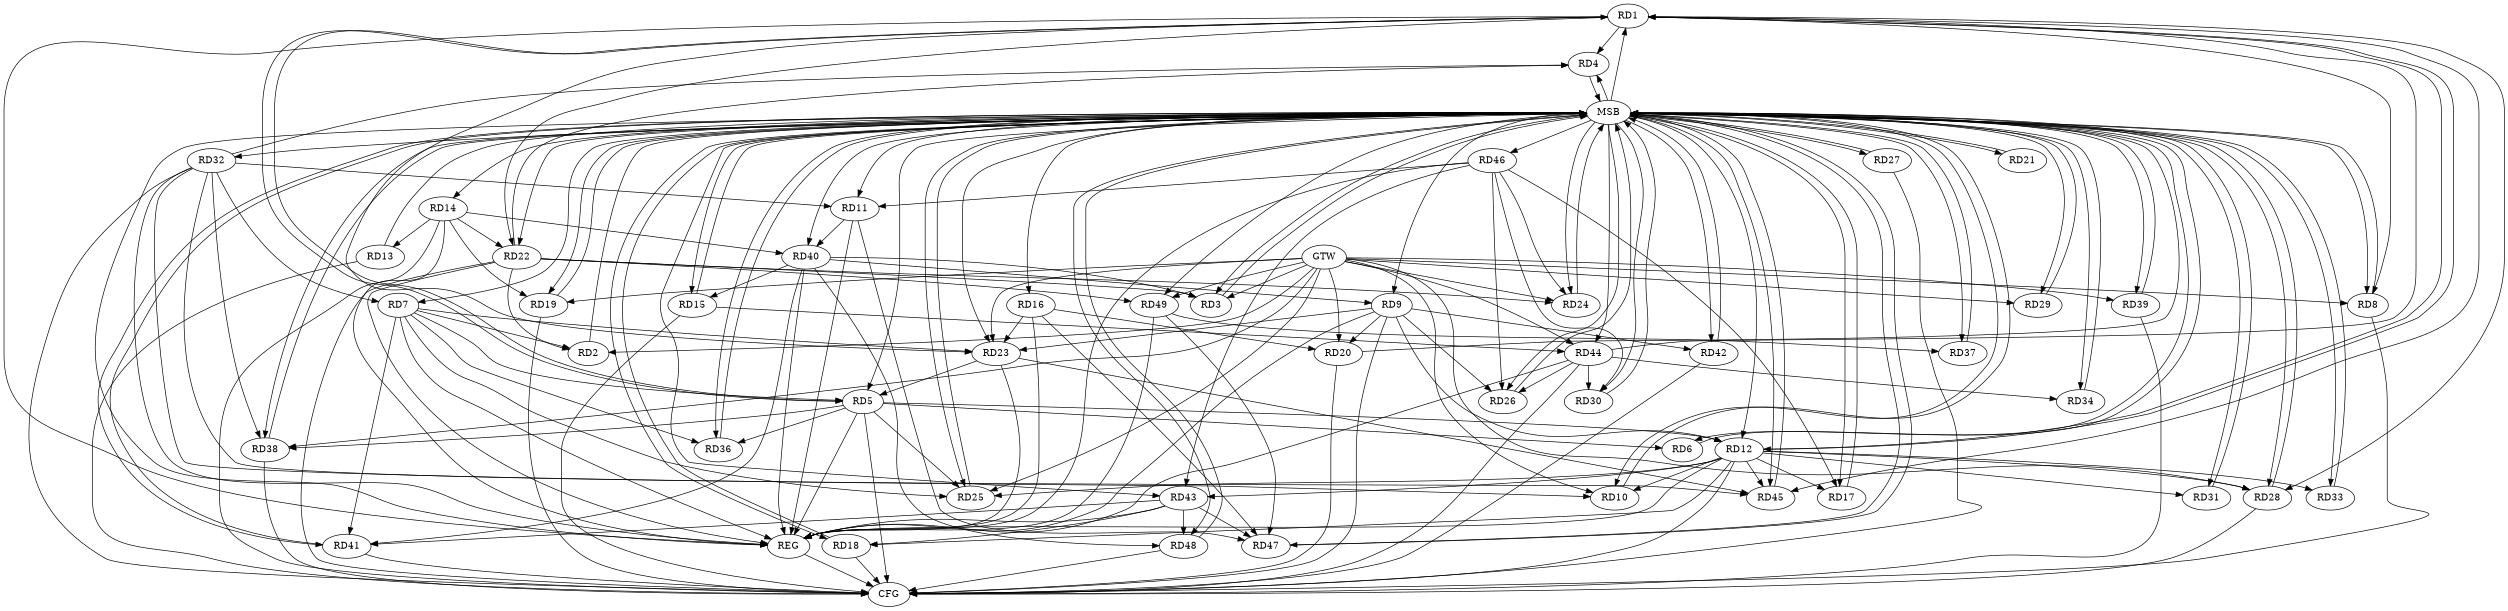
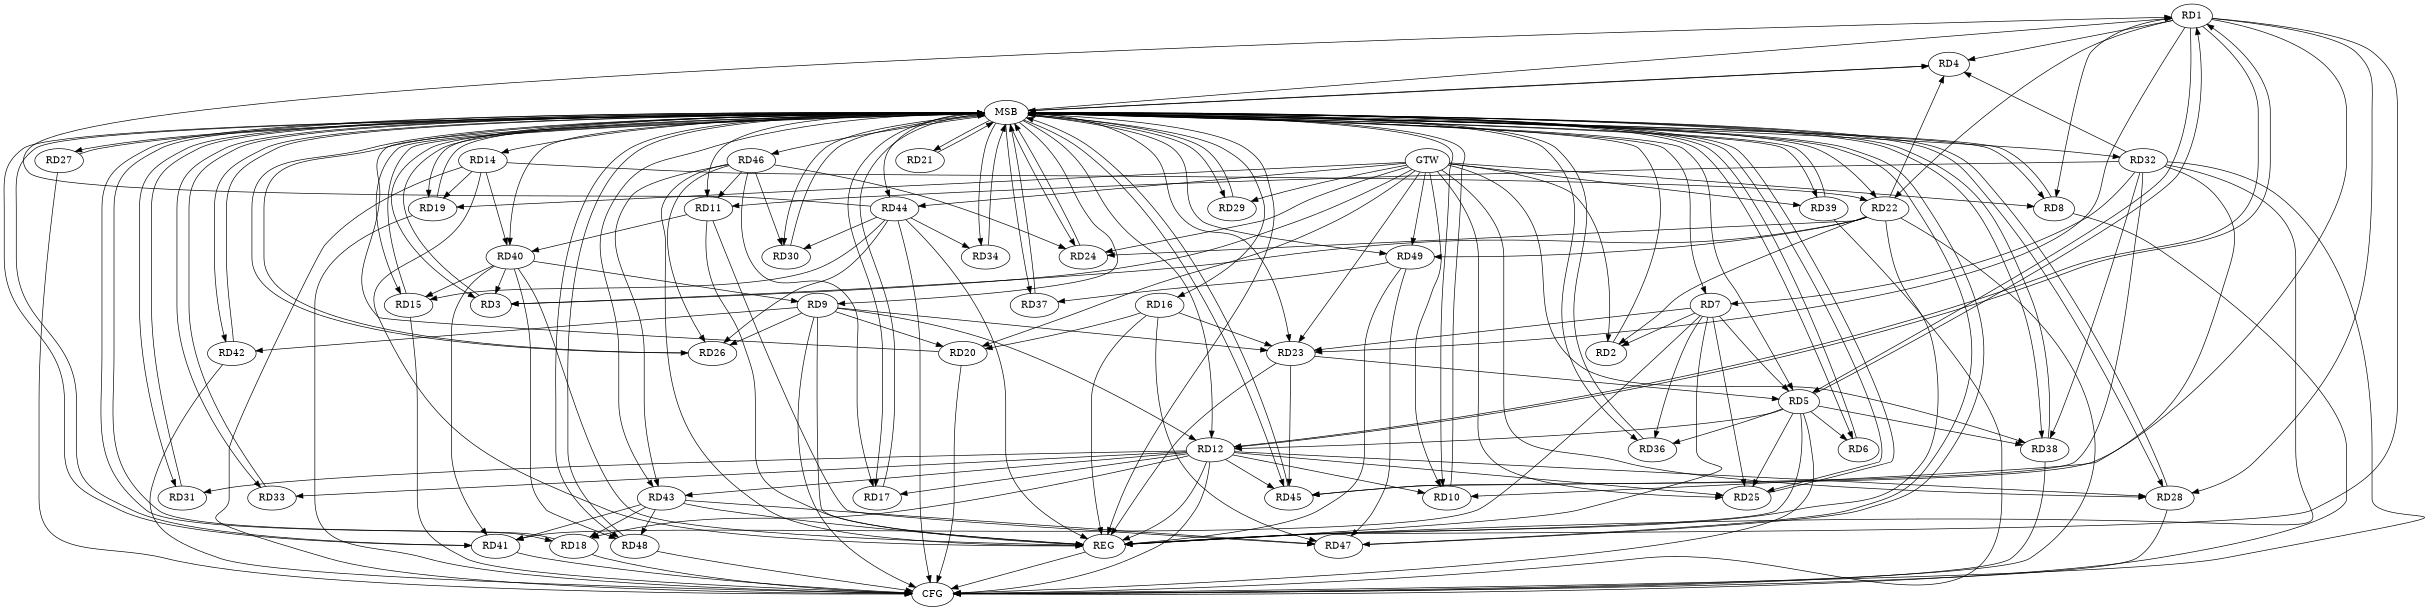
(380, 257) -> none
(1074, 326) -> (670, 287)
